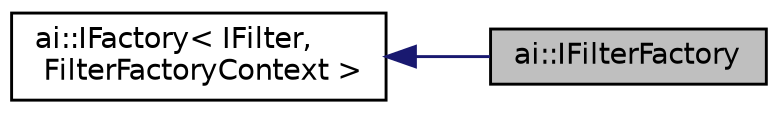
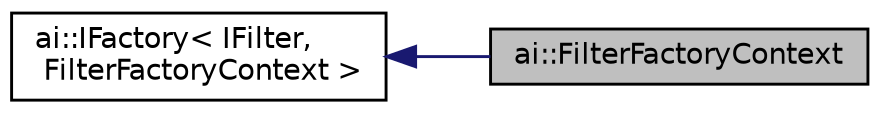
(628, 57) -> (679, 57)
